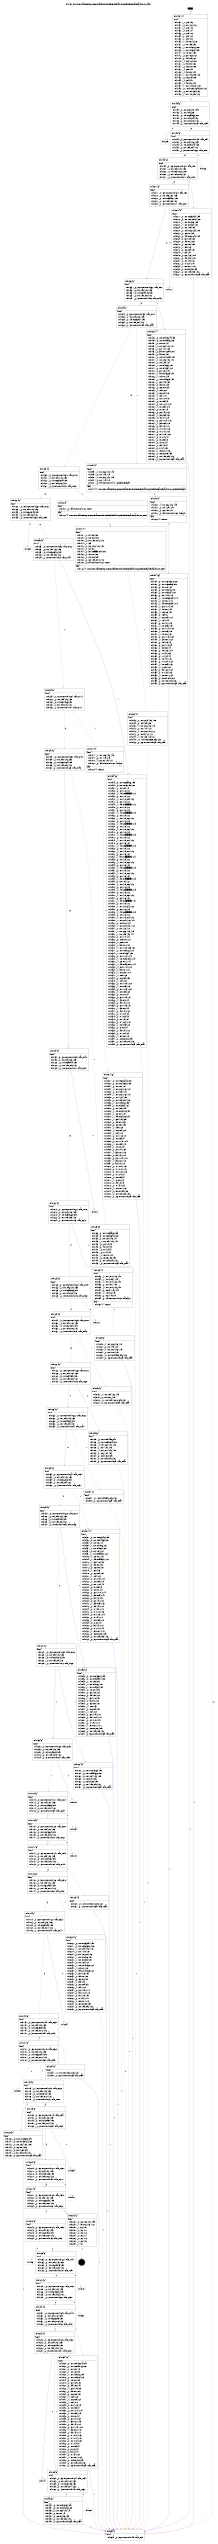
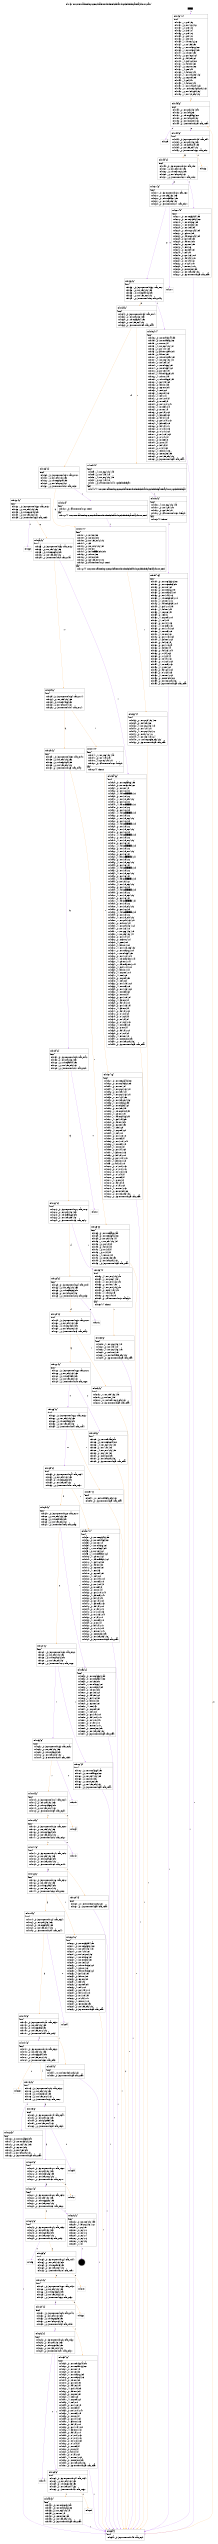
(45, 493) -> (53, 516)
